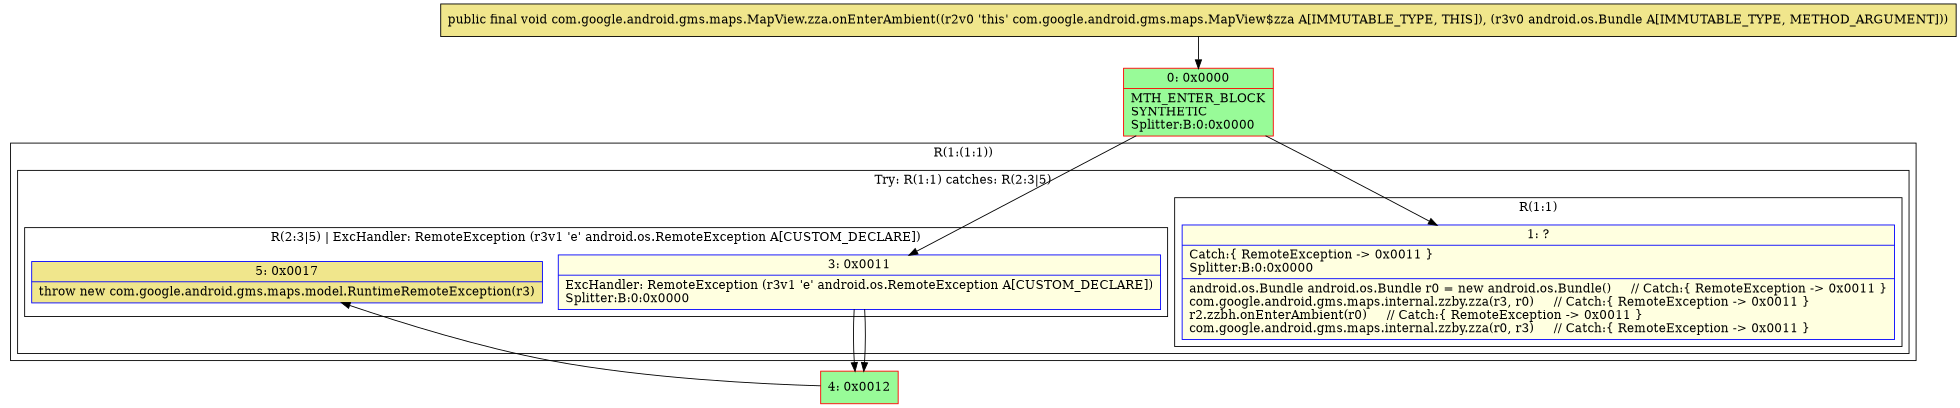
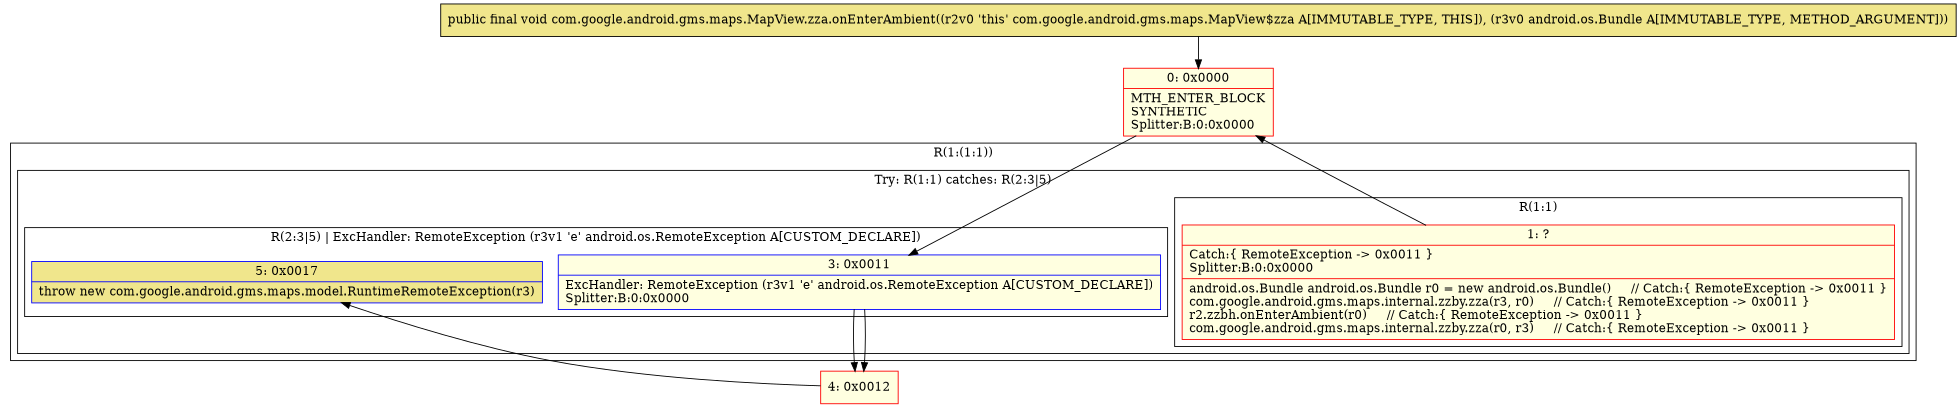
(1198, 102) -> (1198, 102)
(1348, 178) -> (1345, 183)
(1538, 282) -> (1538, 282)
(859, 387) -> (859, 387)
